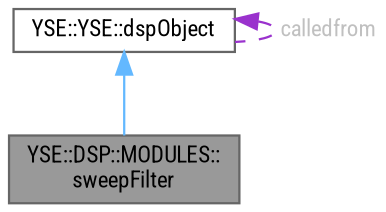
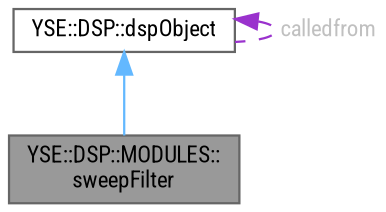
(124, 30) -> (124, 30)
